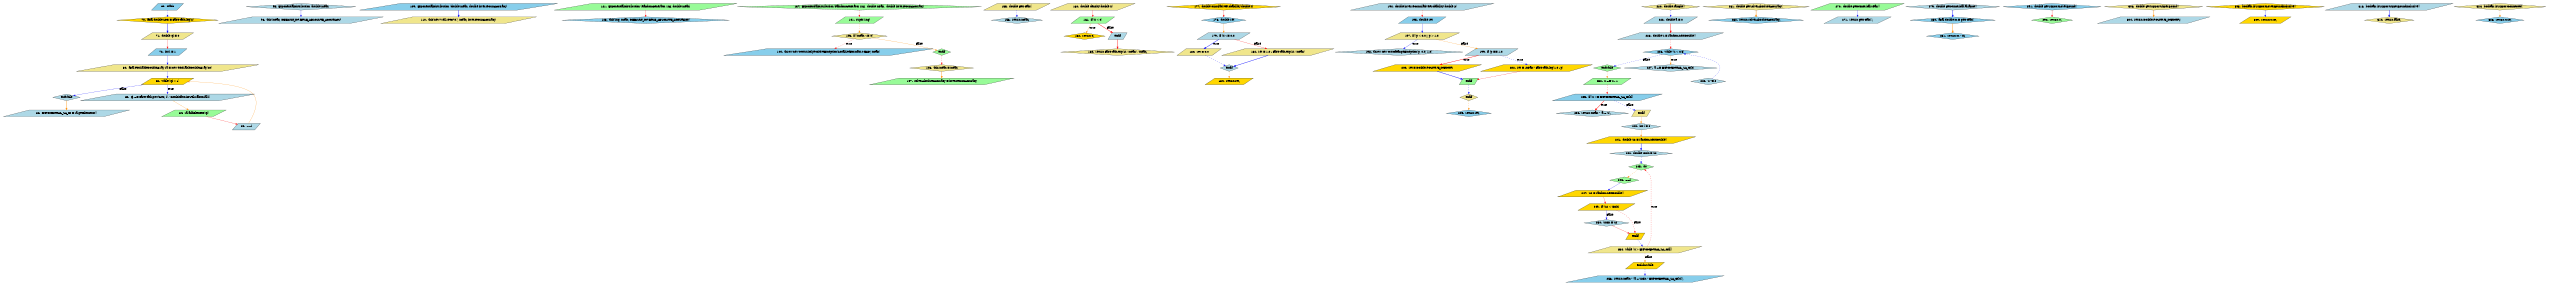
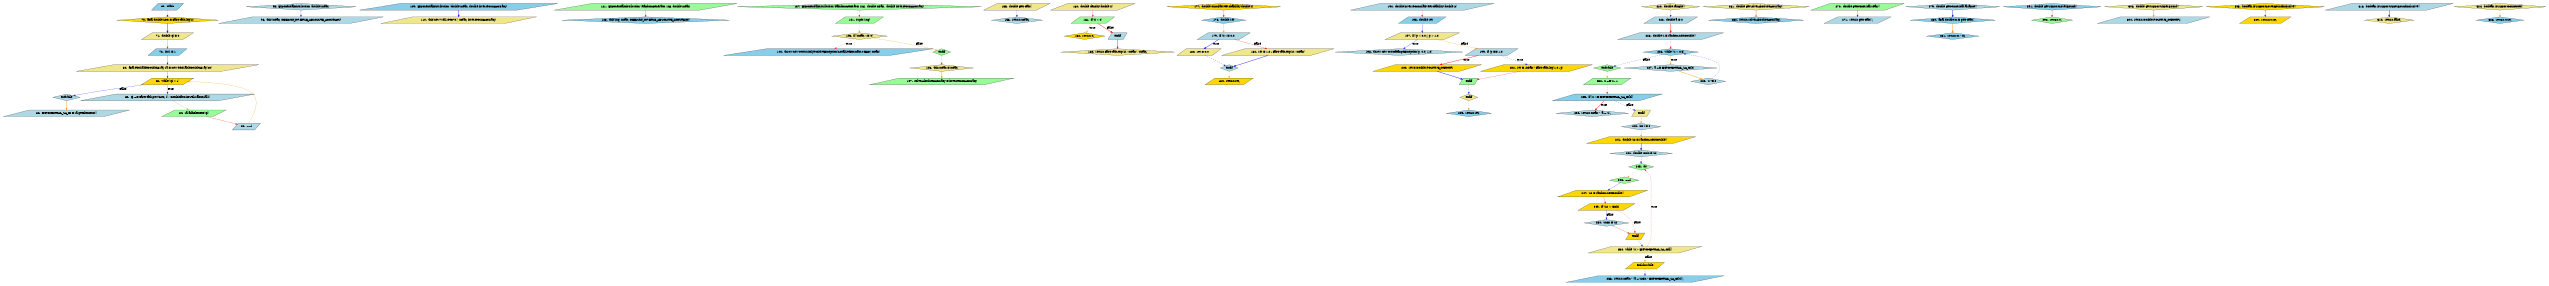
none -> (1689, 75)
